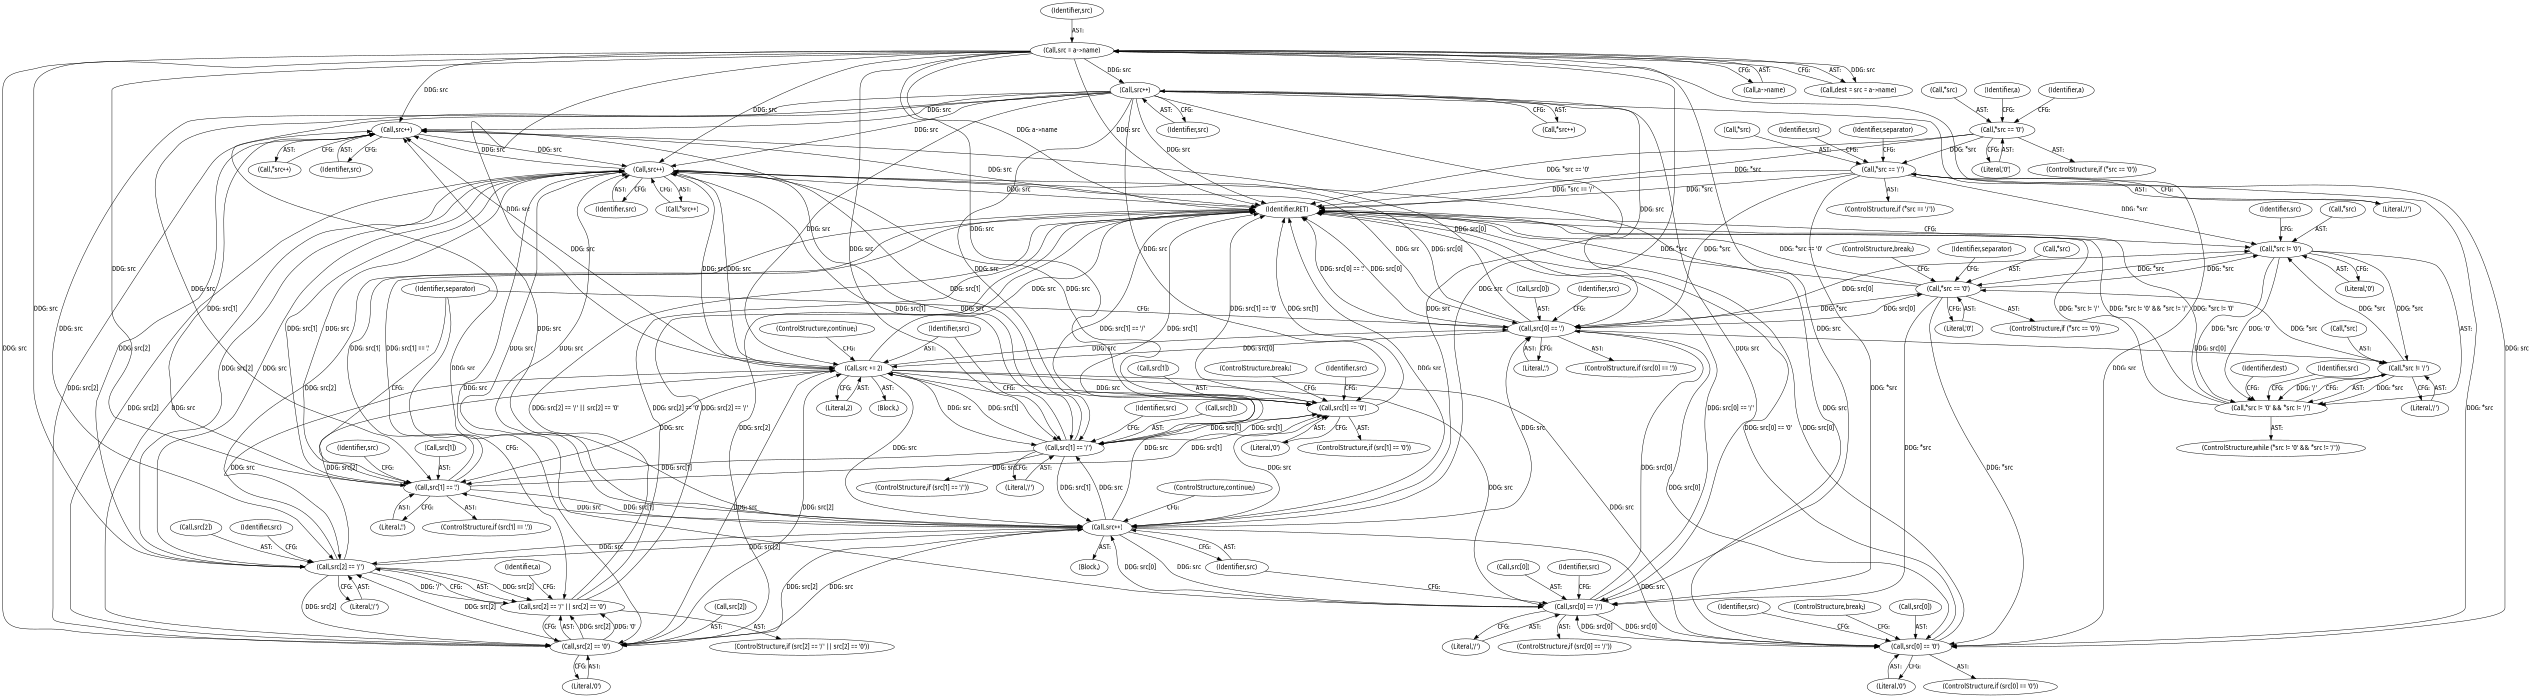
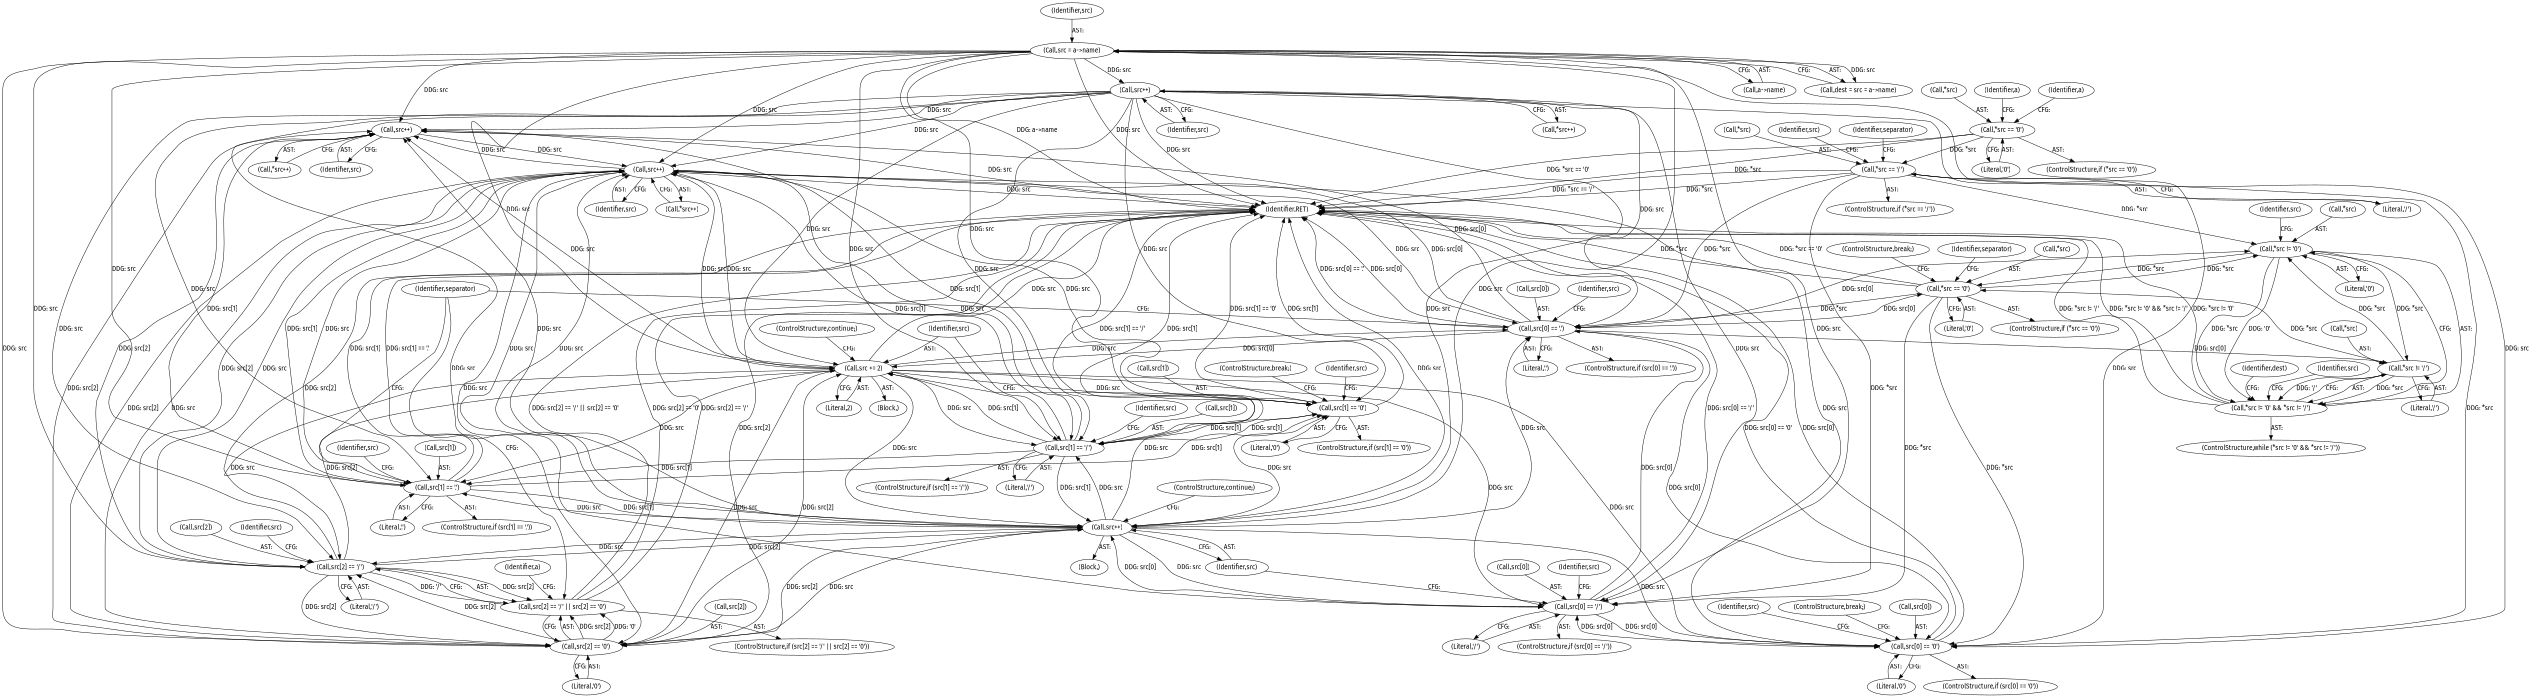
(1782, 227) -> (2440, 339)
(1004, 468) -> (1004, 468)
